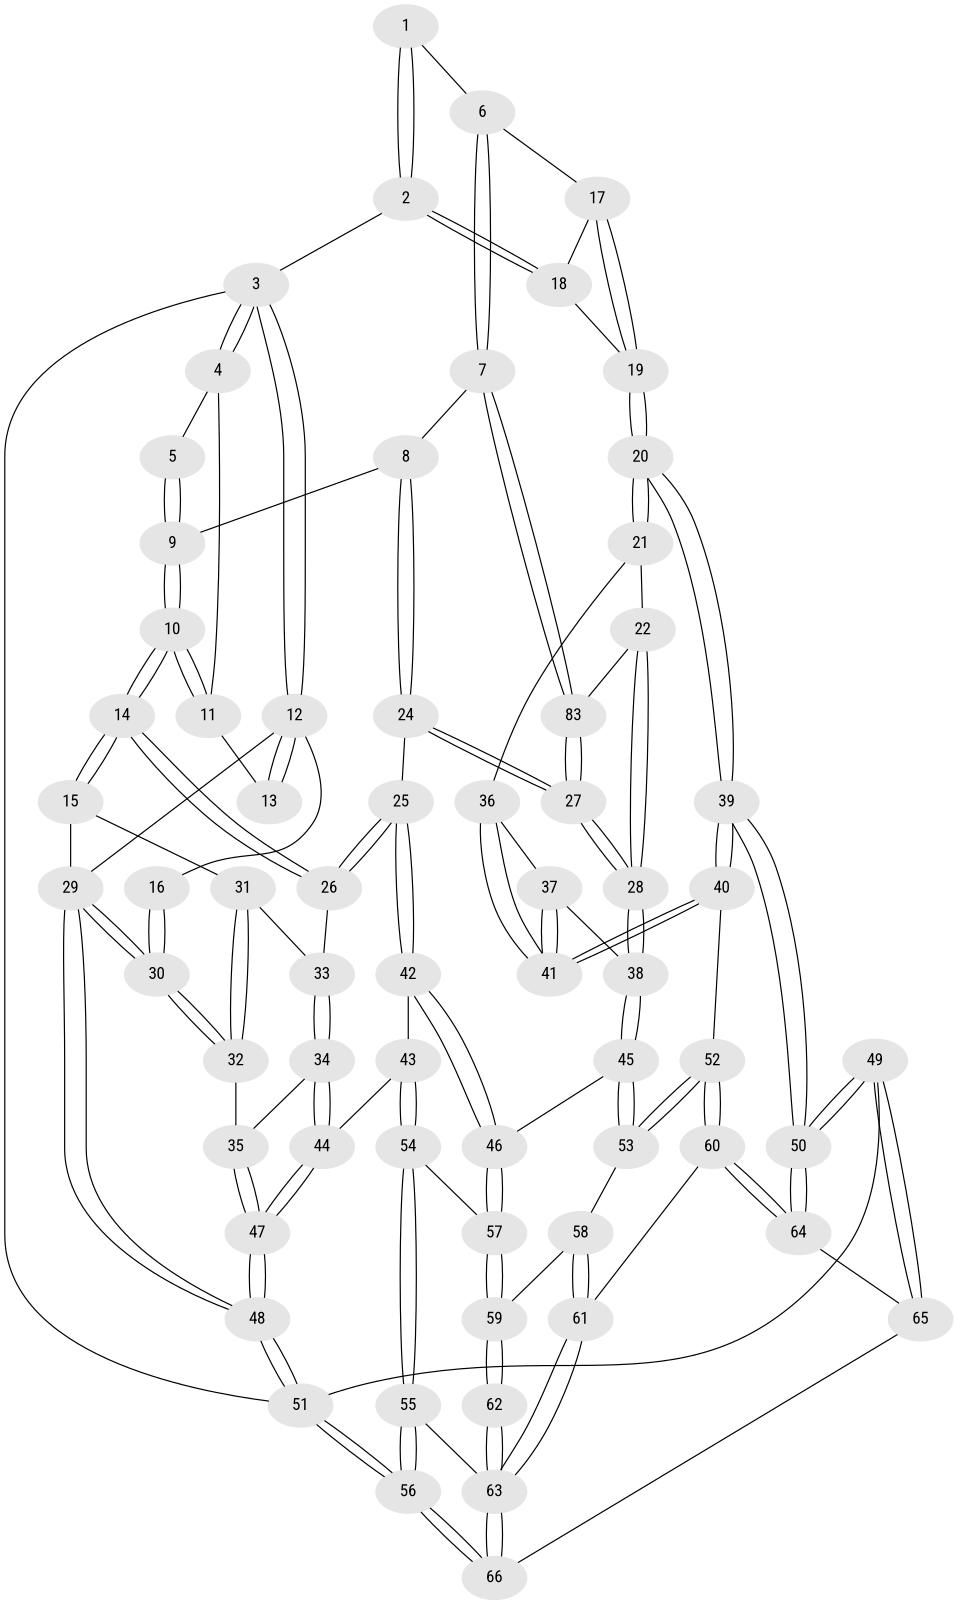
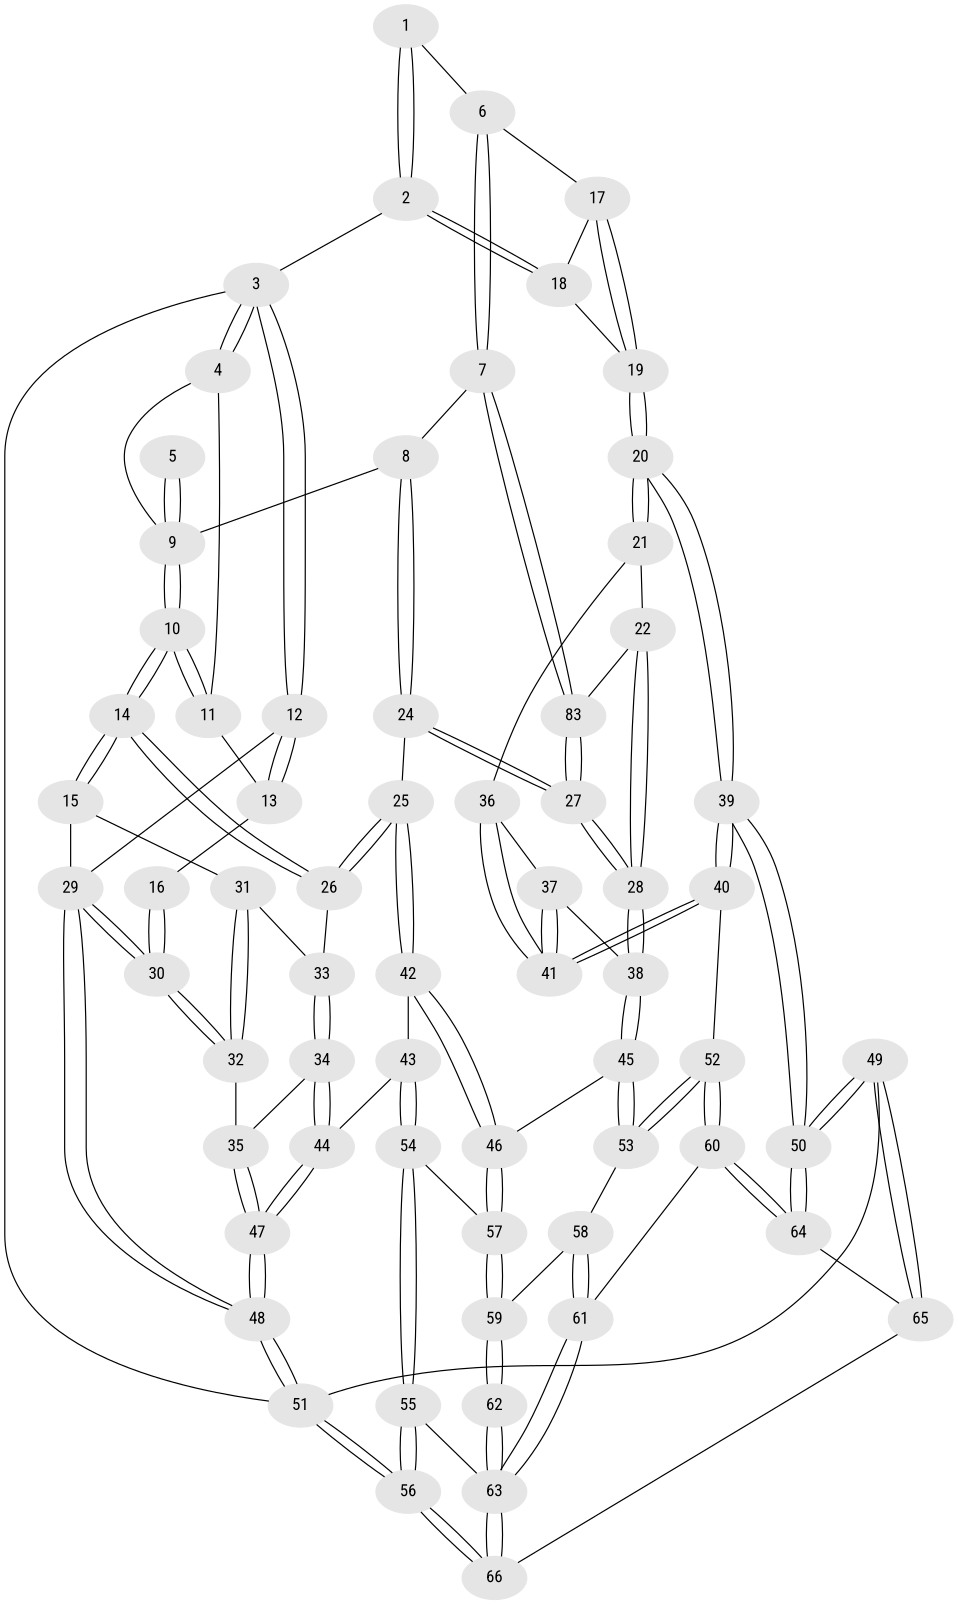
(195, 414) -> (127, 443)
(294, 842) -> (213, 845)
